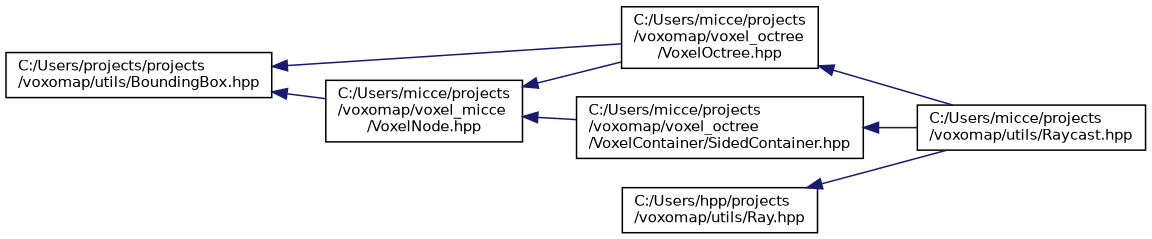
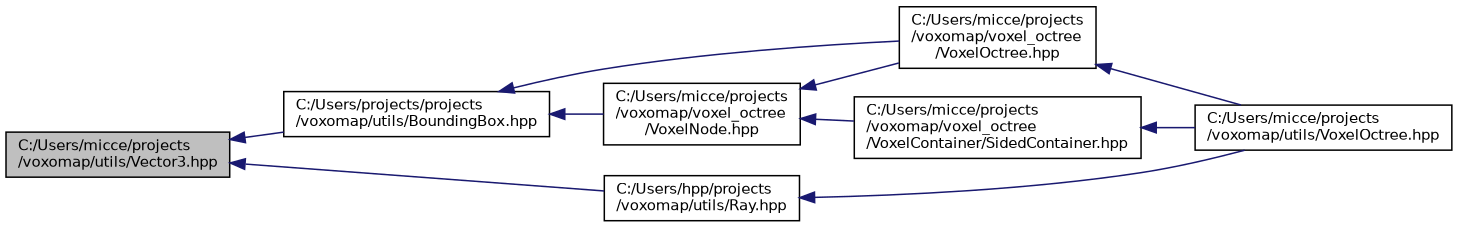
(424, 111) -> (702, 114)
(1031, 128) -> (1323, 128)
none -> (118, 155)
